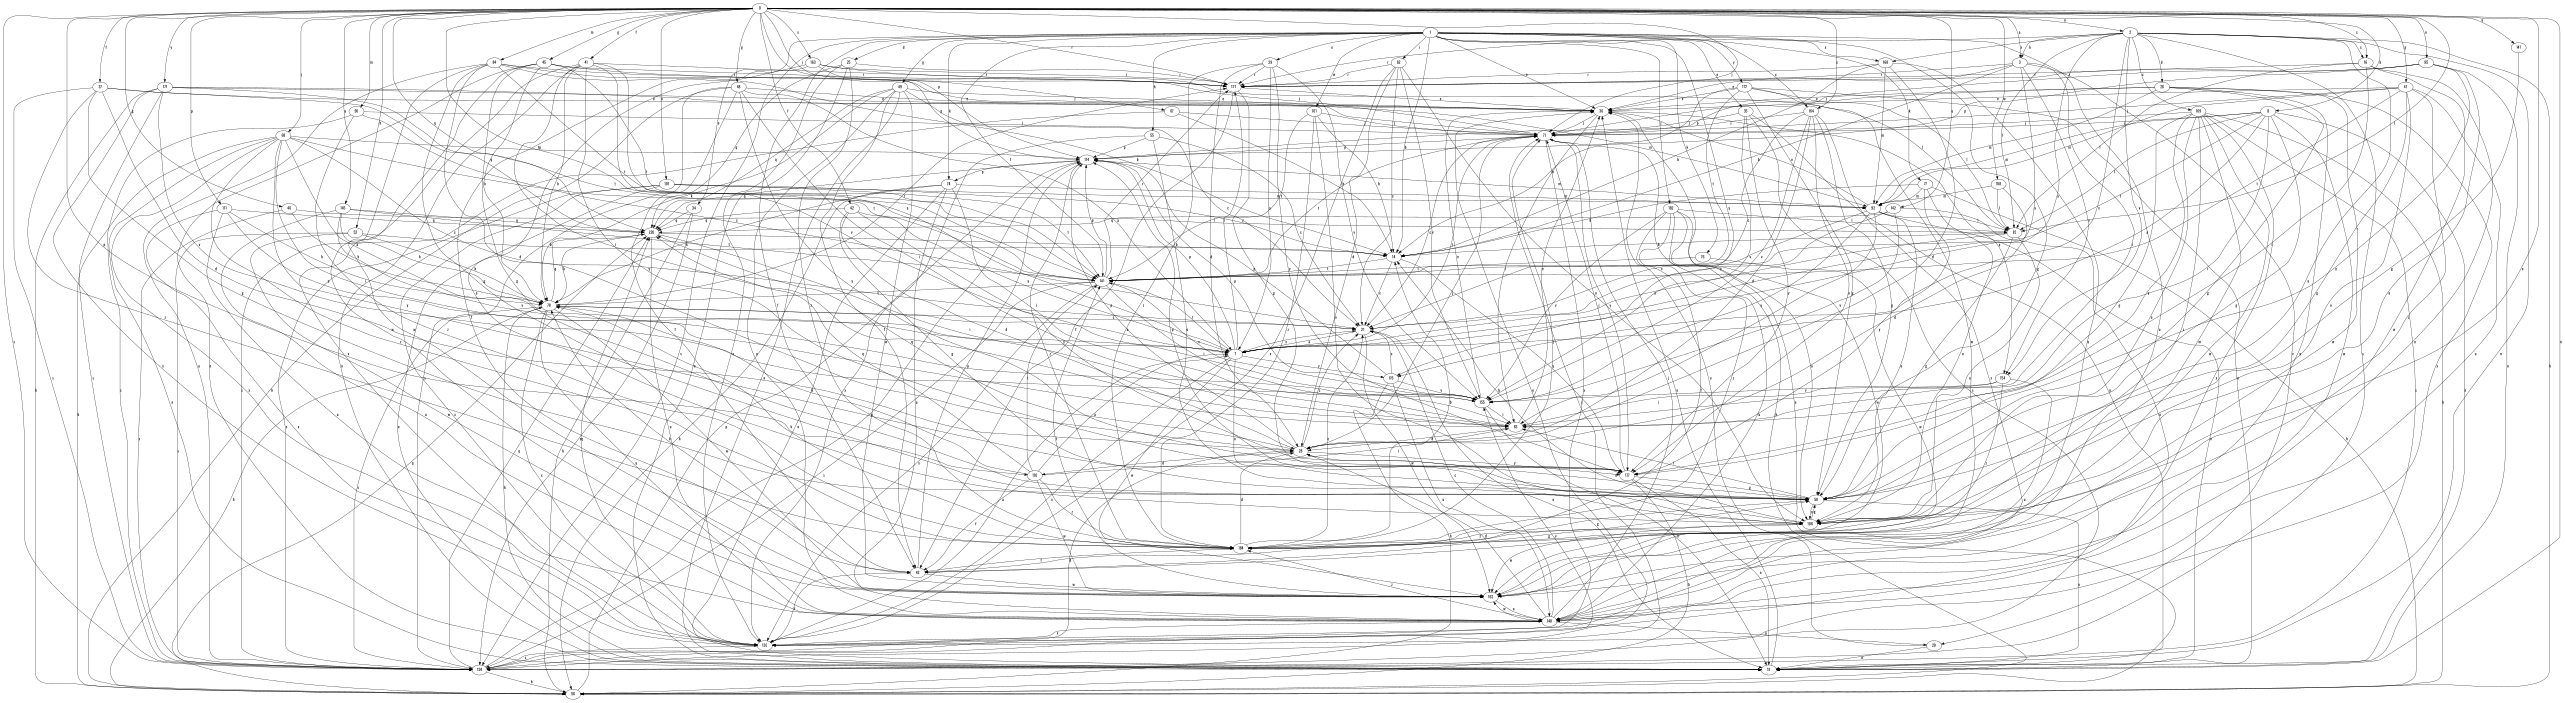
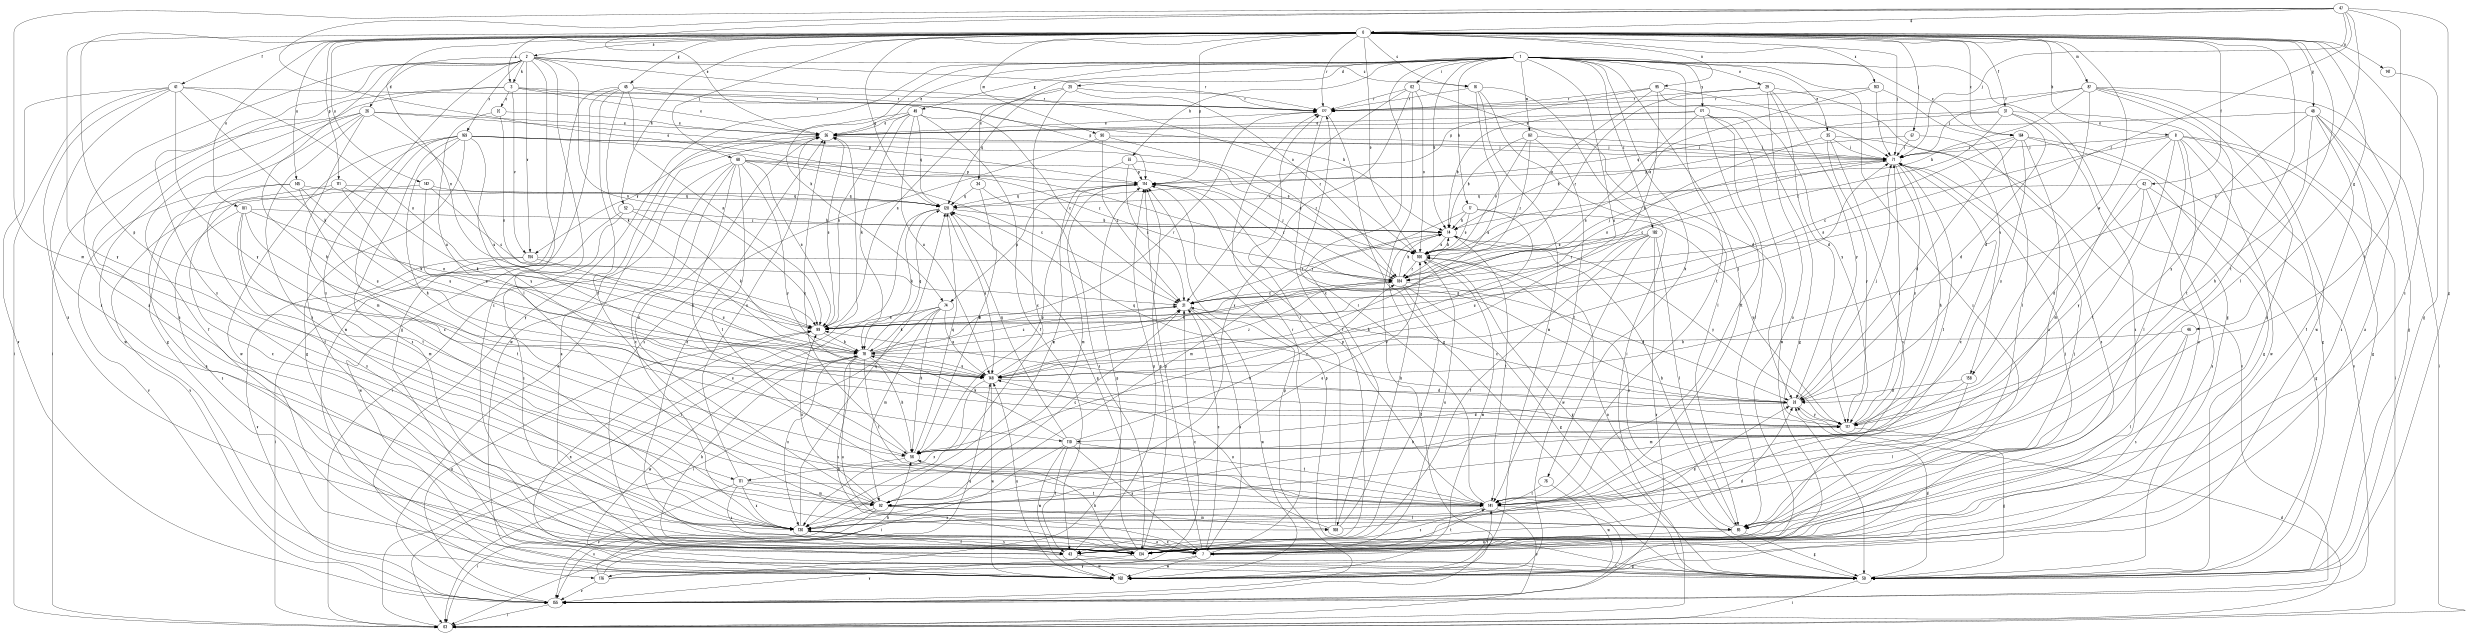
(1610, 11) -> (1854, 20)
(494, 63) -> (2089, 87)
(1881, 134) -> (1162, 517)
(1352, 231) -> (1969, 168)
(652, 233) -> (946, 209)
none -> (1438, 246)
(1509, 256) -> none
(840, 293) -> (1066, 470)
(1872, 313) -> (248, 323)
(474, 330) -> (424, 490)
(2200, 342) -> (325, 342)
(35, 625) -> (831, 468)
(1740, 633) -> (641, 333)
(1769, 670) -> (818, 330)
